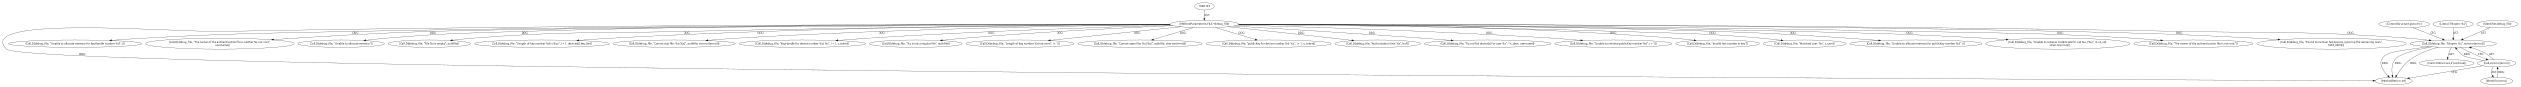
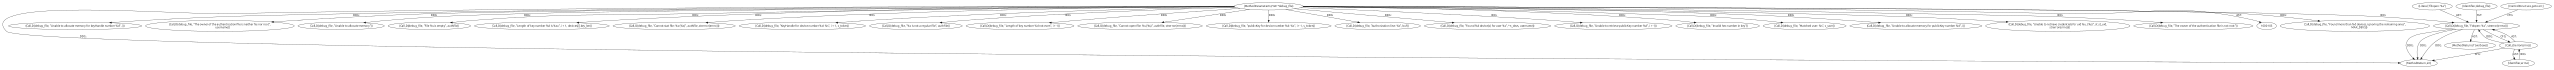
(1204, 14) -> (1854, 10)
(2447, 63) -> (2470, 45)
